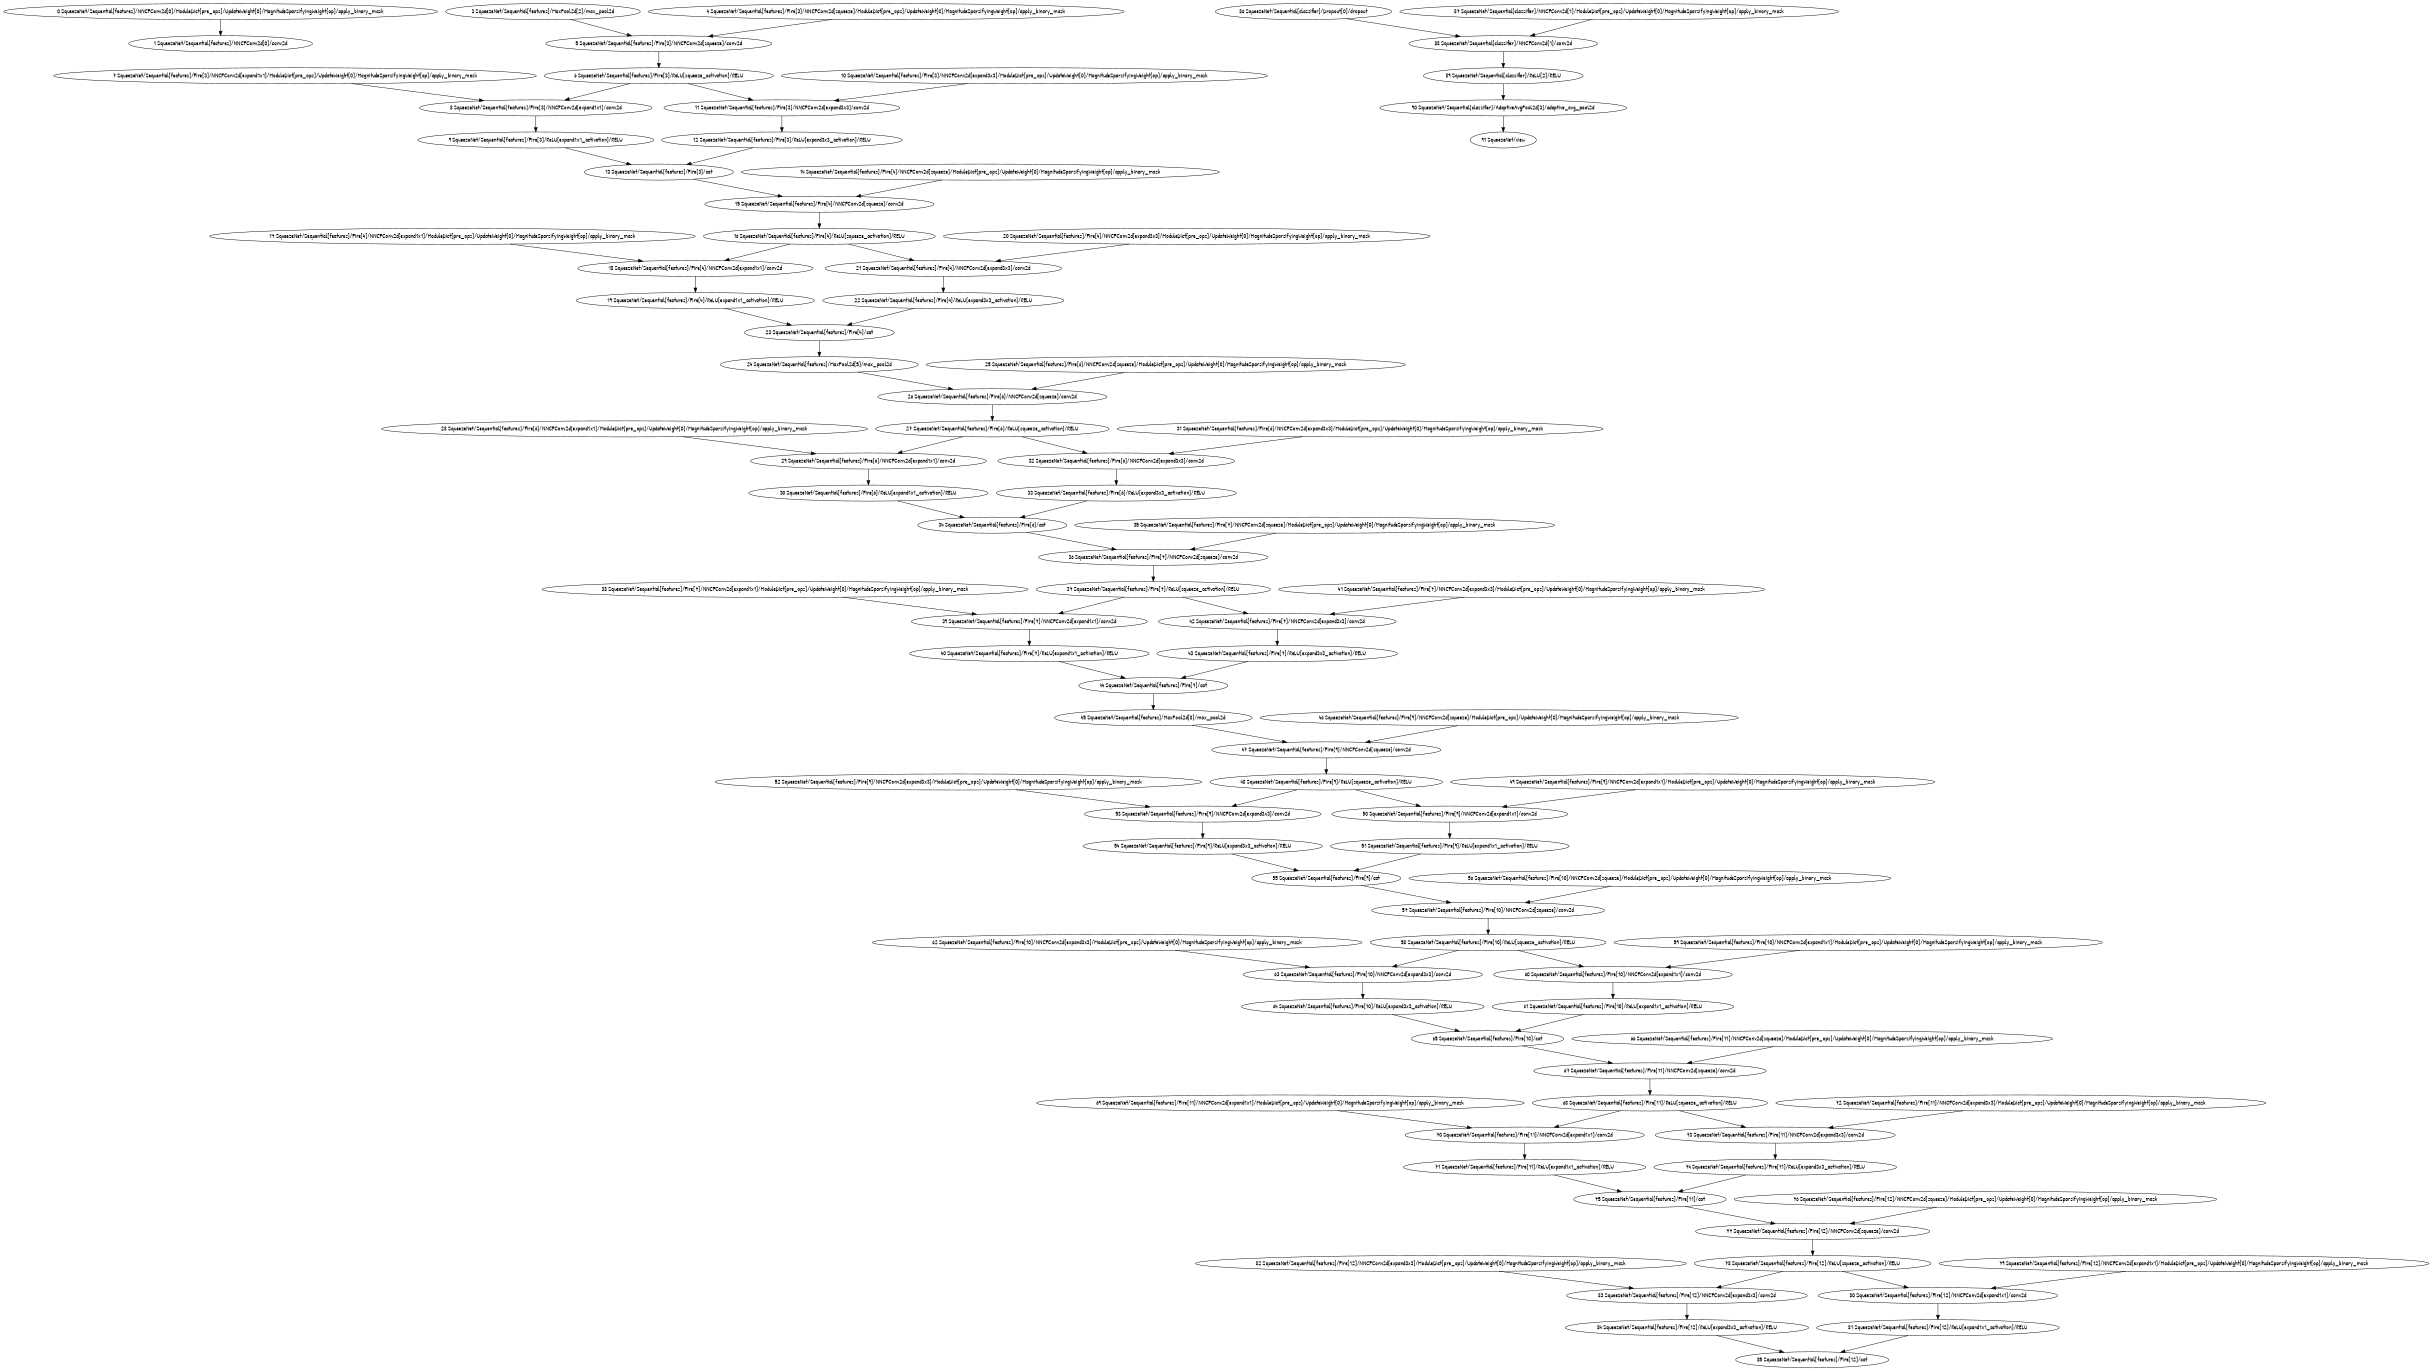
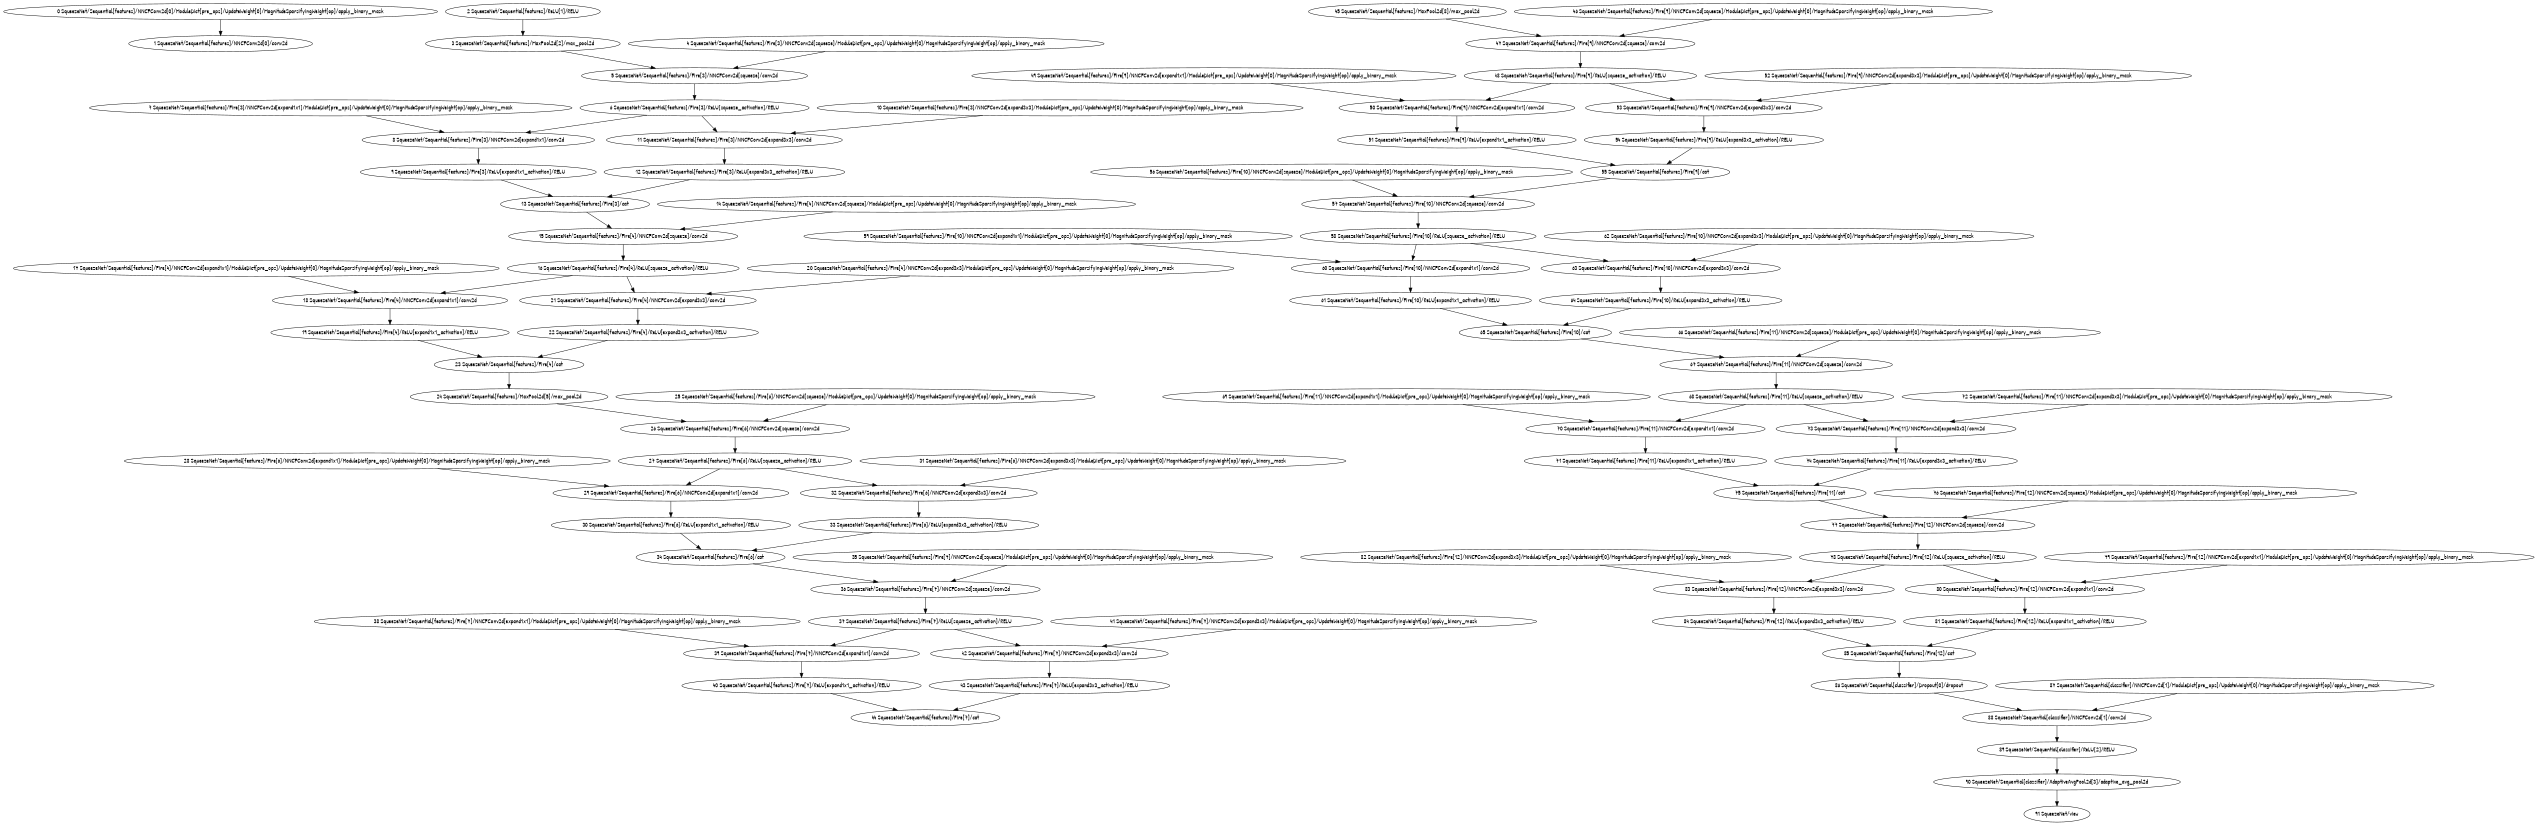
none -> (523, 12)
none -> (1899, 667)
(1153, 700) -> none
